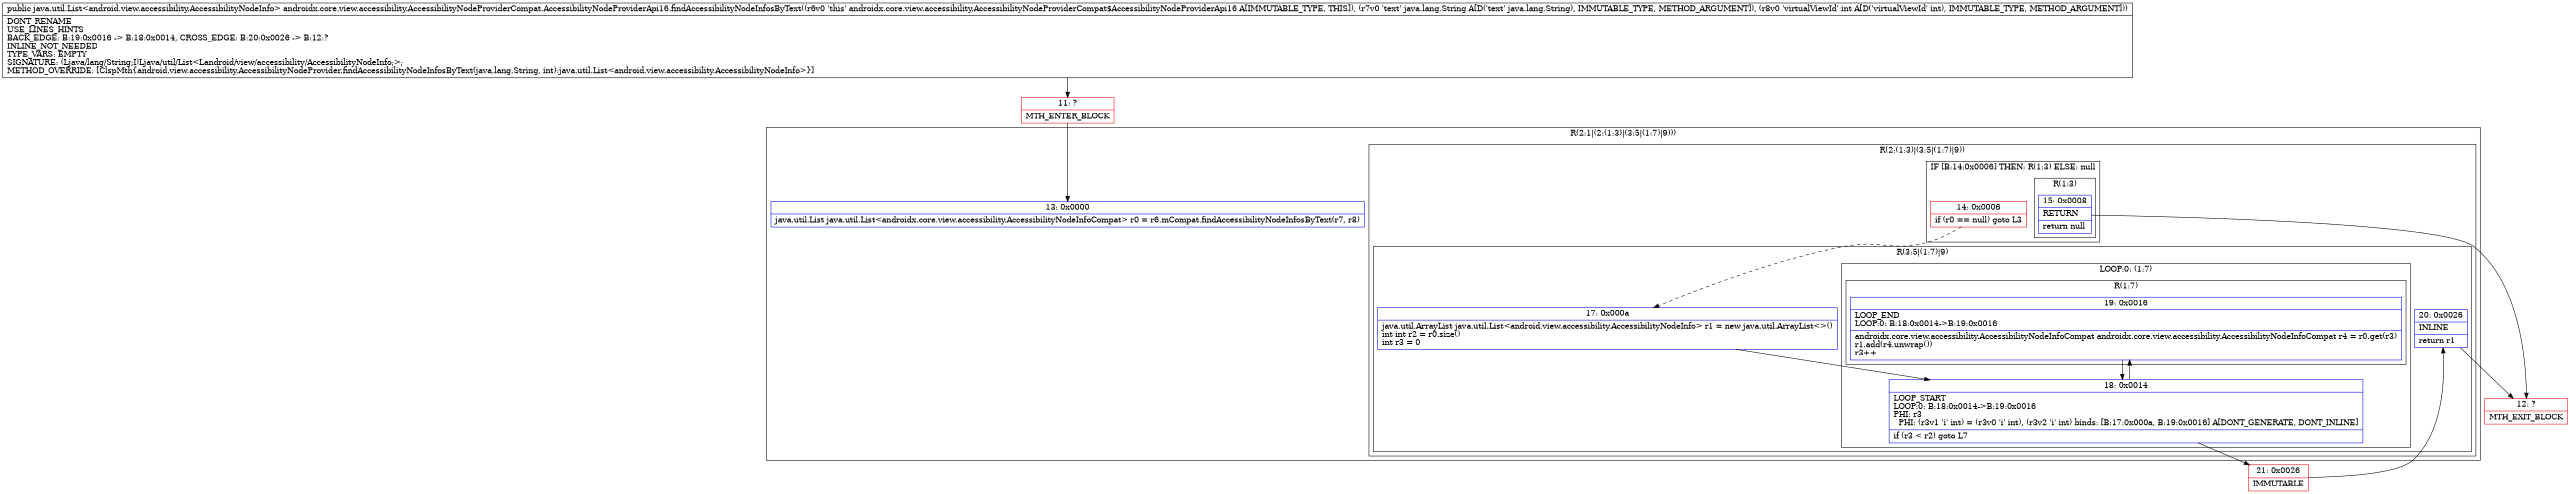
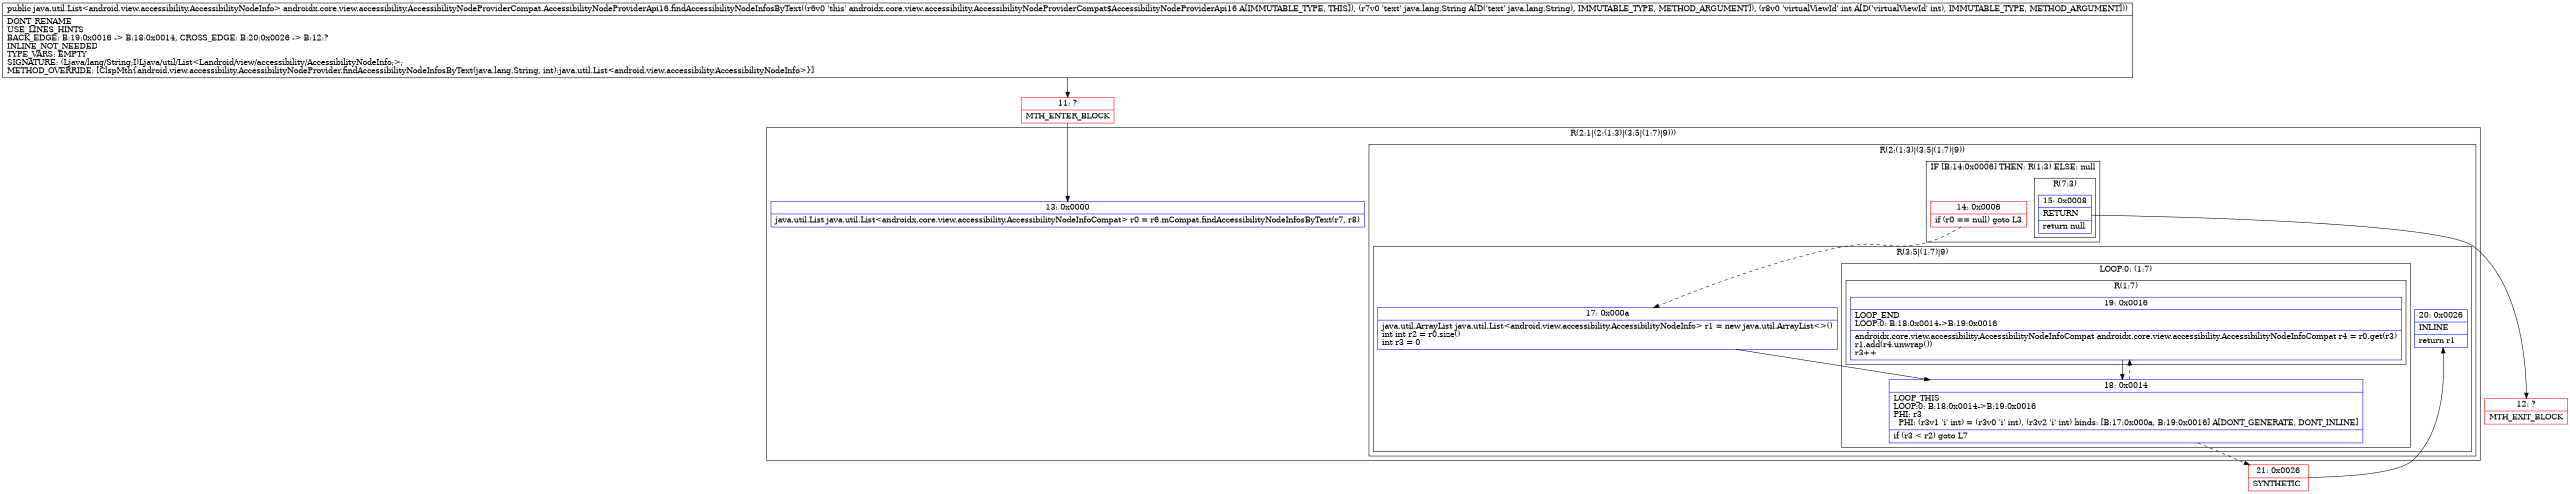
(2065, 184) -> (2065, 184)
(2485, 371) -> none
(2130, 372) -> (2130, 372)
(1920, 398) -> (1917, 398)
(2221, 453) -> (2221, 453)
(2278, 484) -> (2277, 484)
